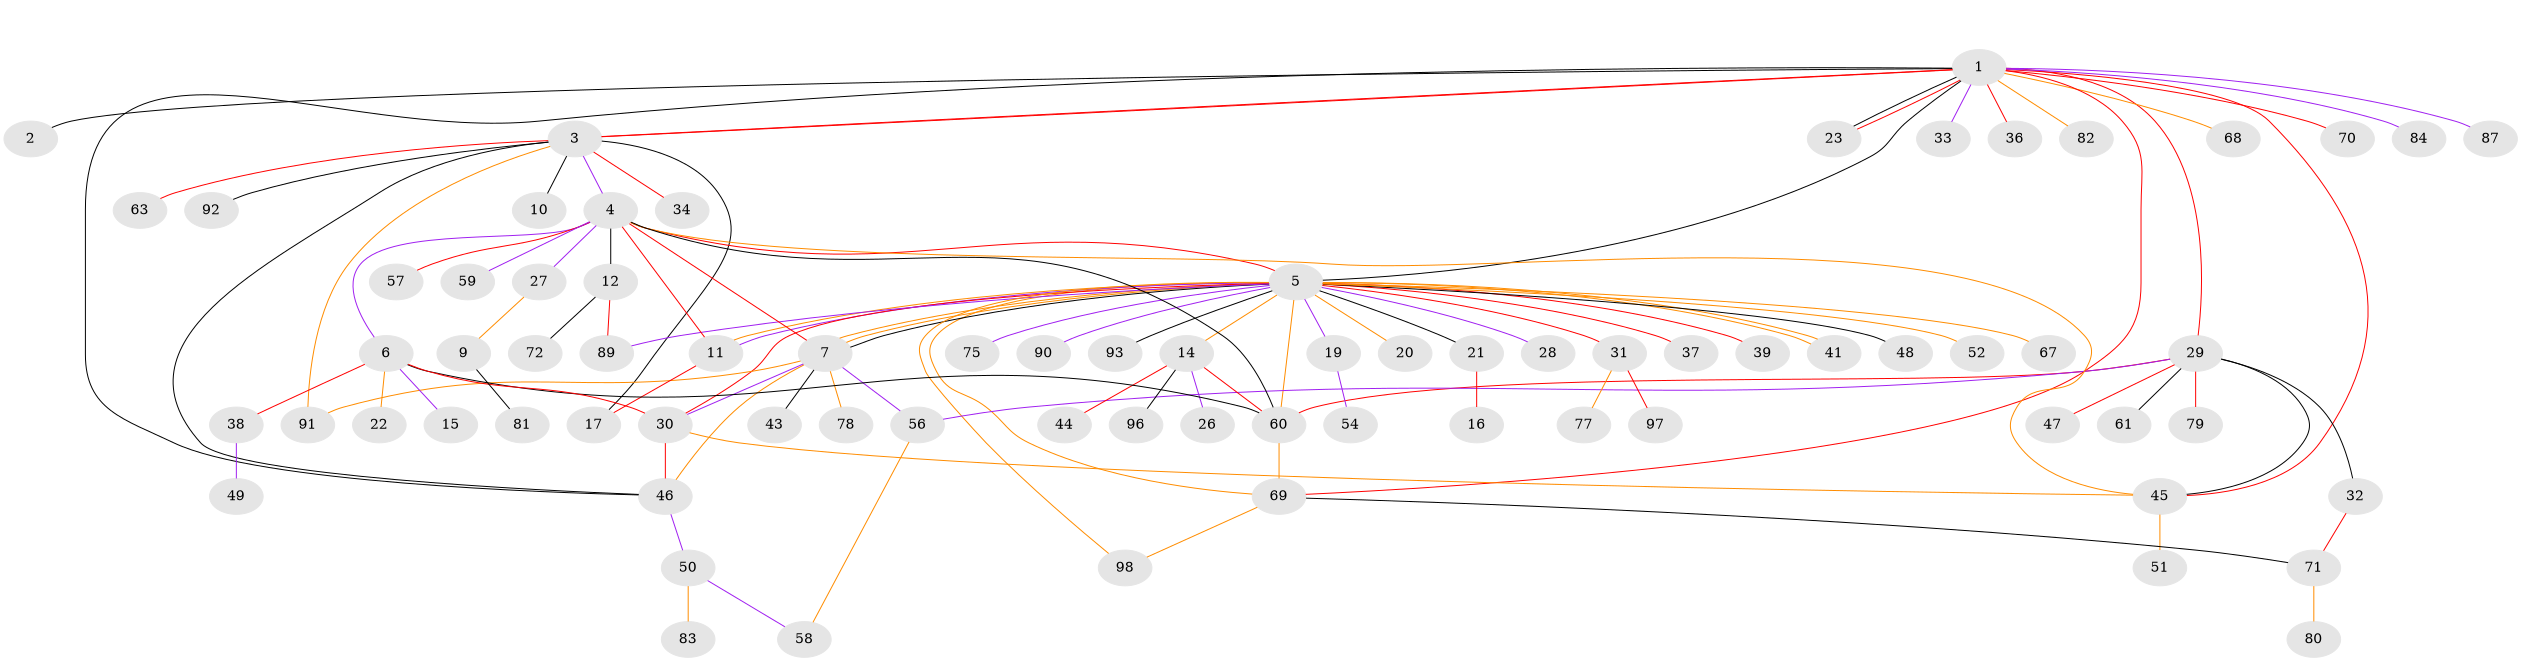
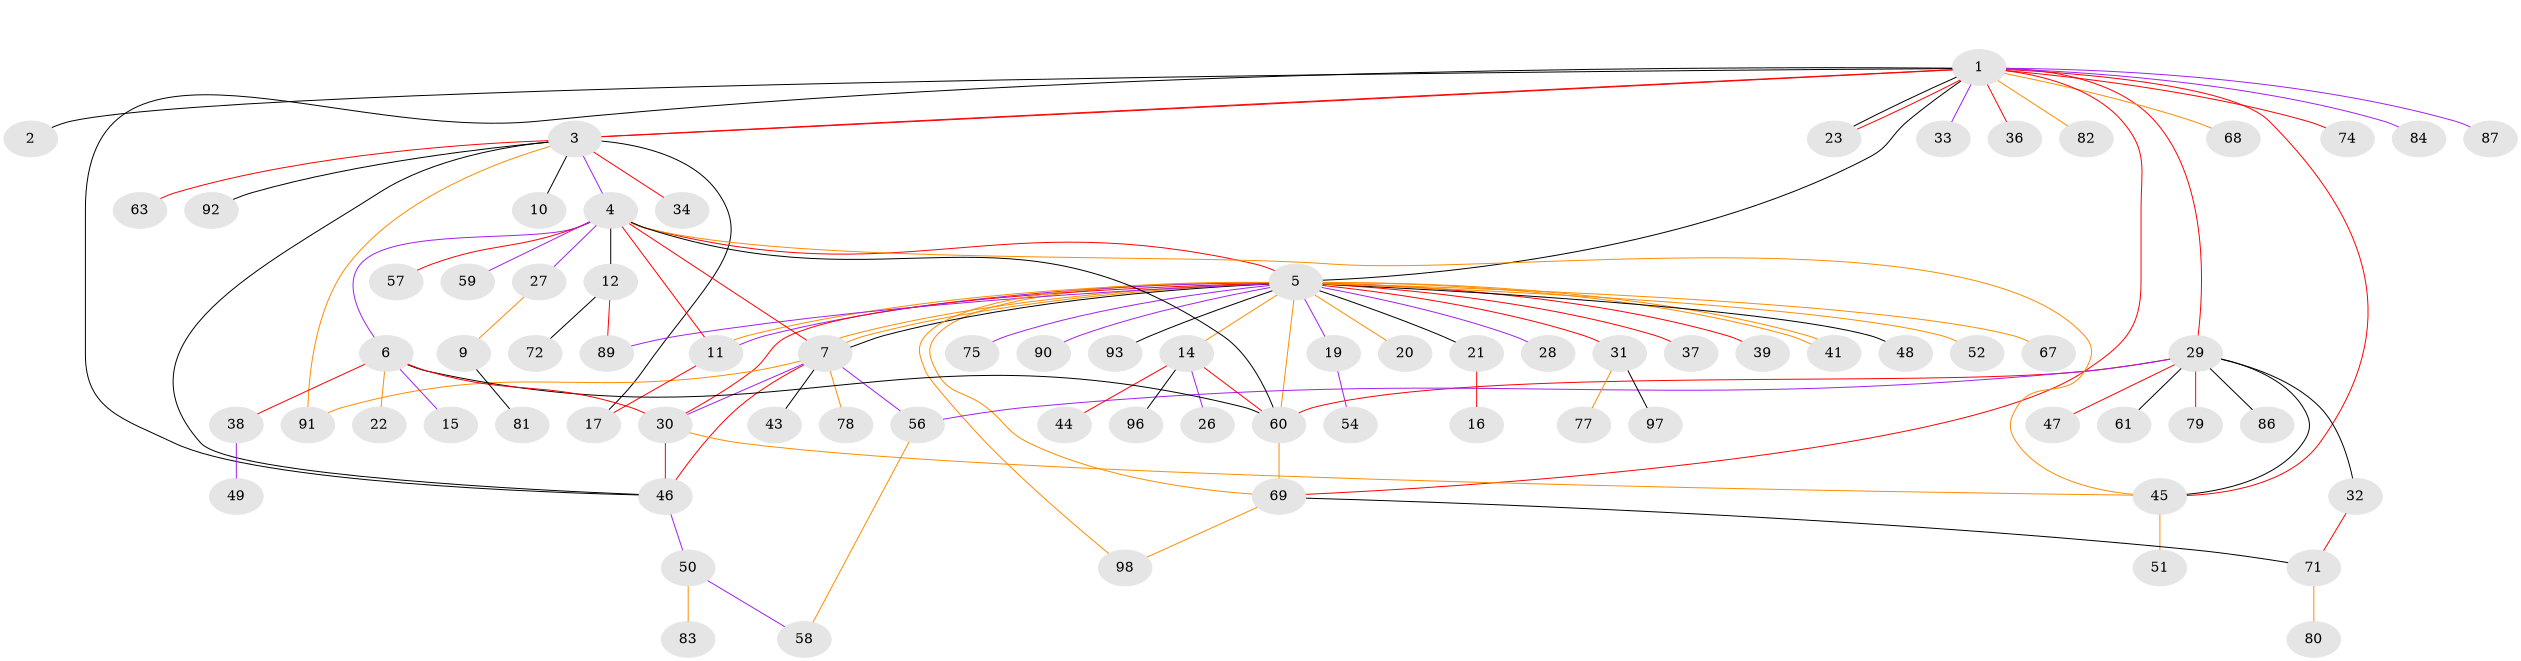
(2348, 139) -> (2348, 139)
(1641, 397) -> (1641, 397)
(732, 413) -> (732, 413)
none -> (2267, 425)
